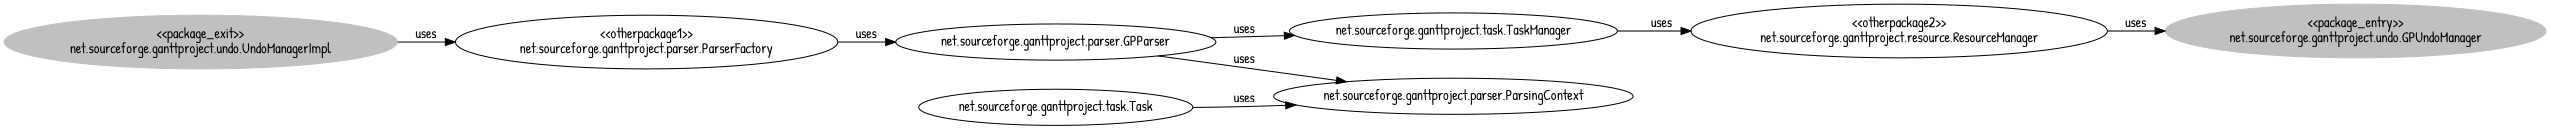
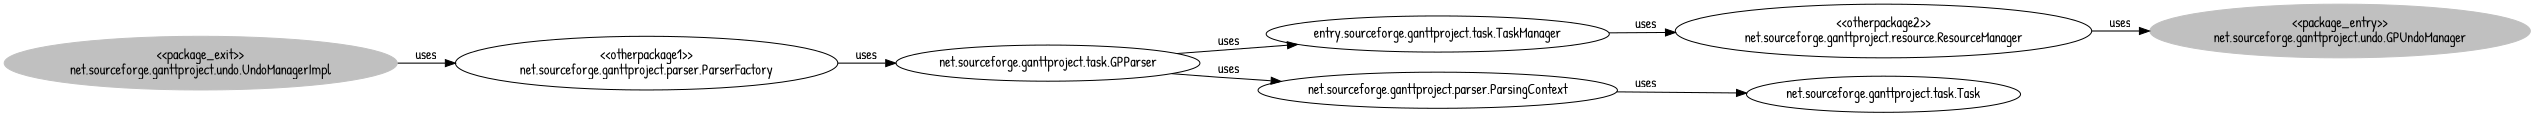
(1453, 31) -> (1438, 34)
(1056, 42) -> (1048, 63)
(1239, 107) -> (1677, 92)
